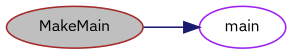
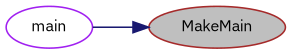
(164, 27) -> (113, 27)
